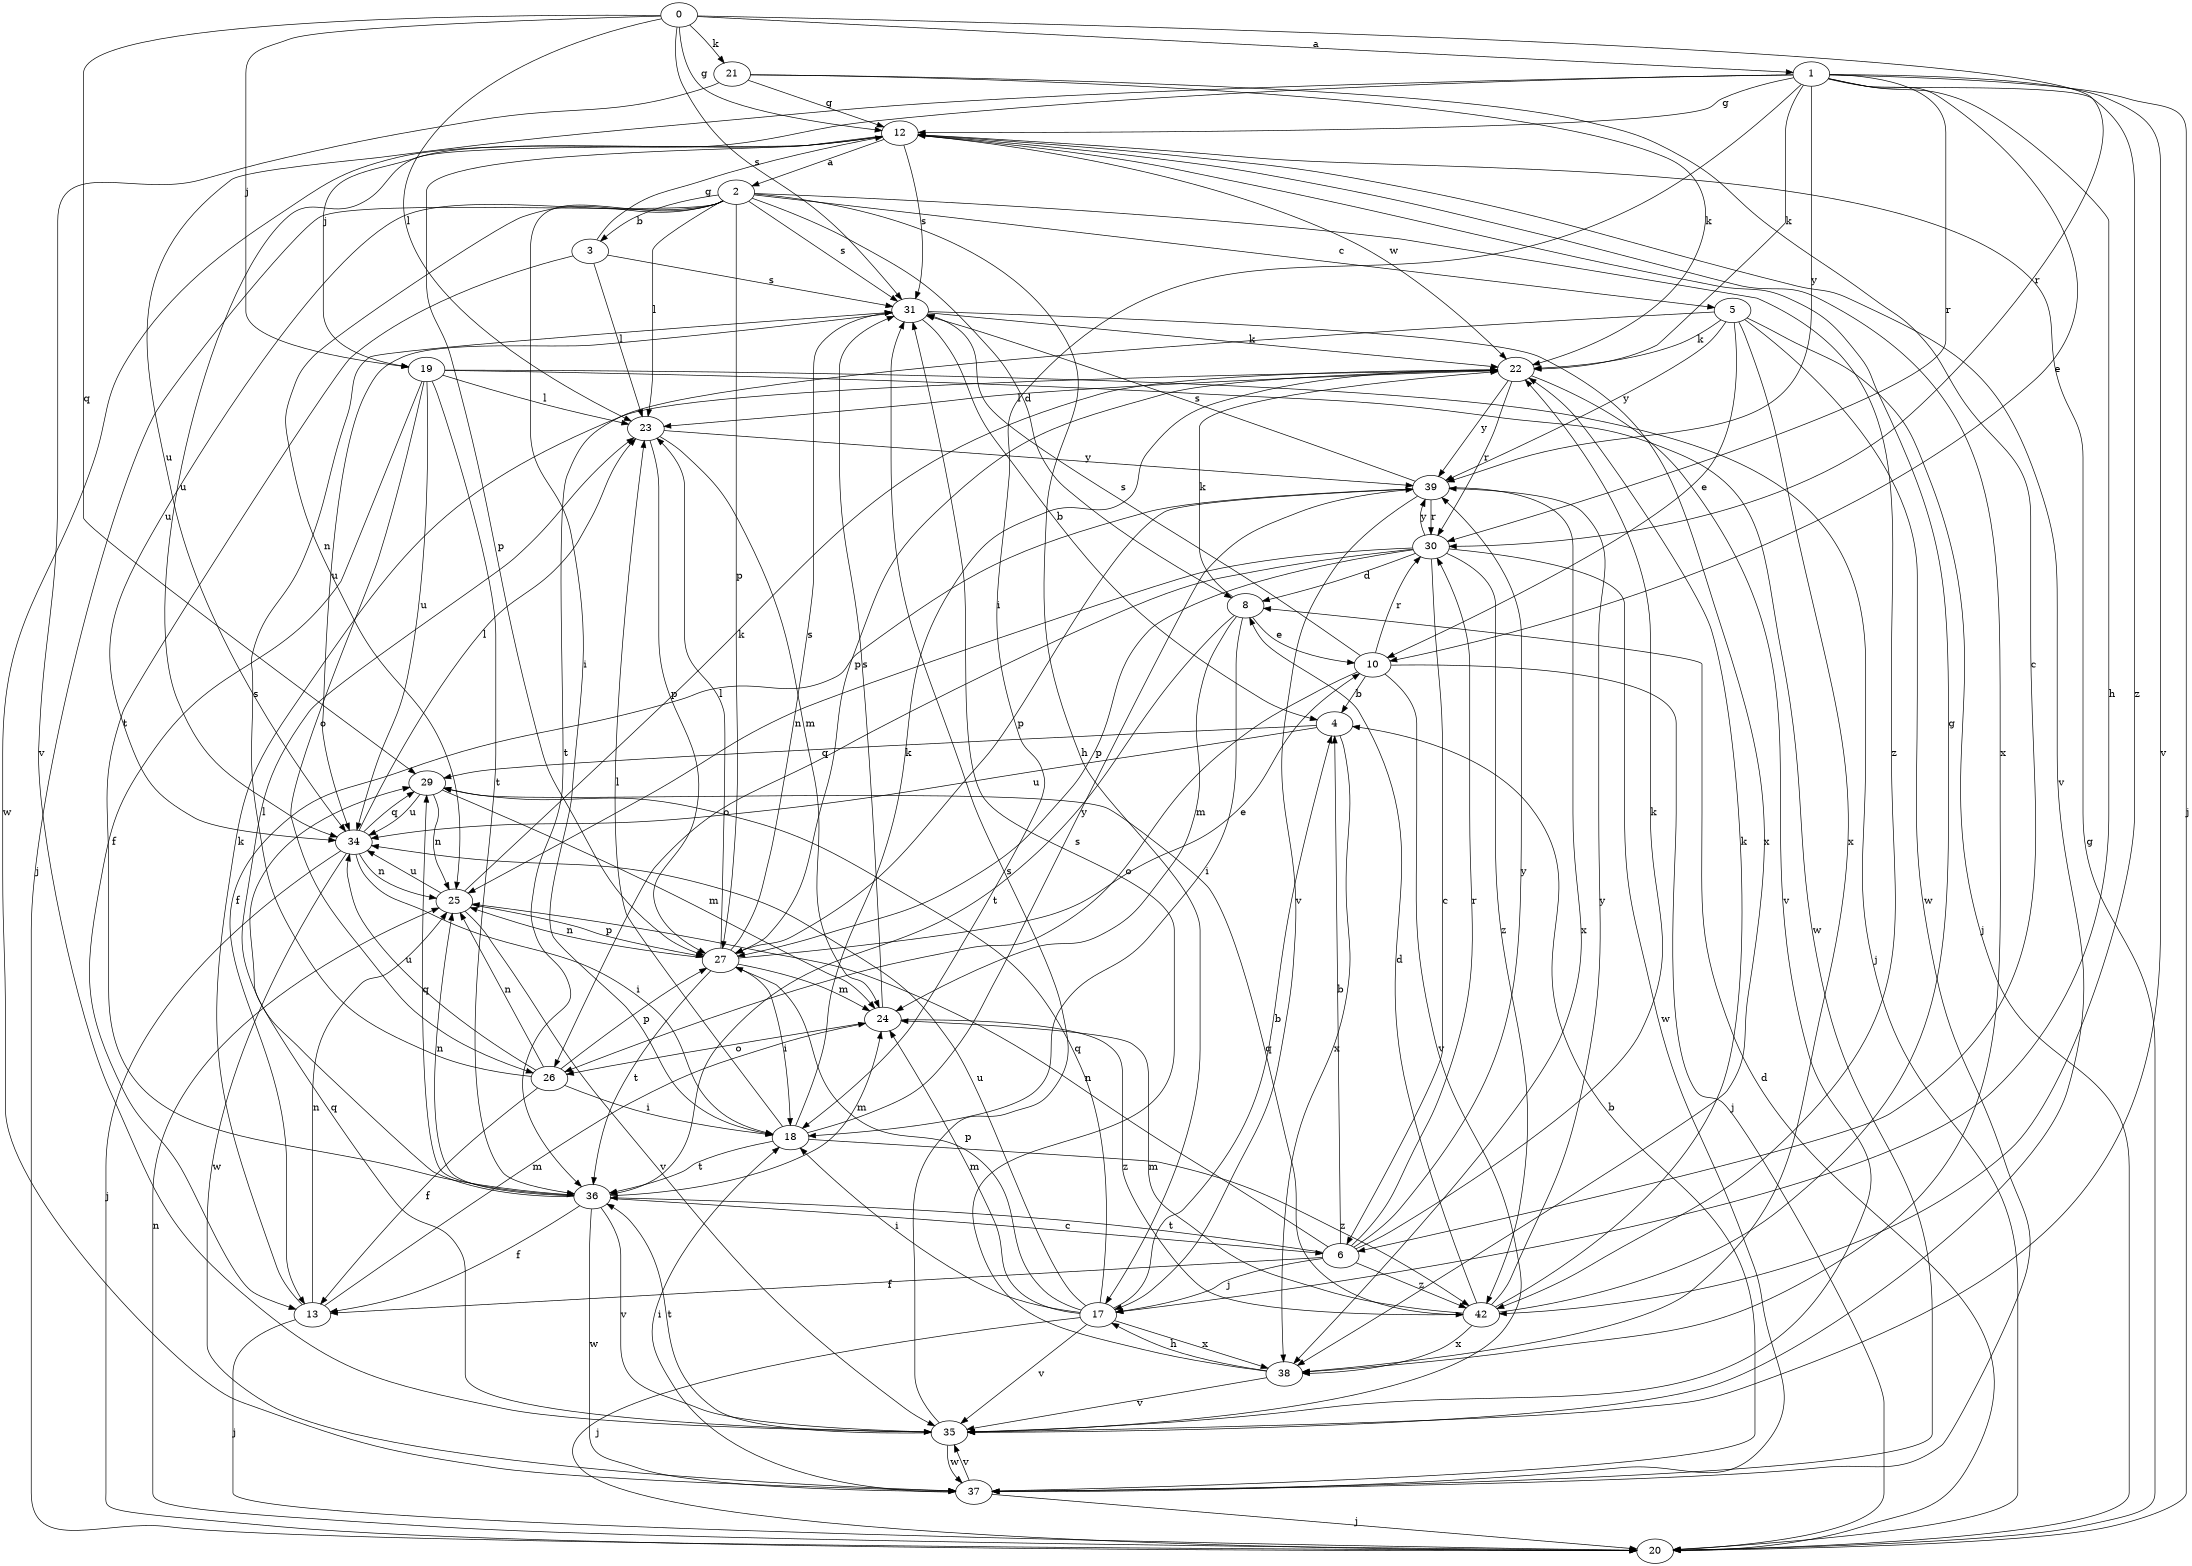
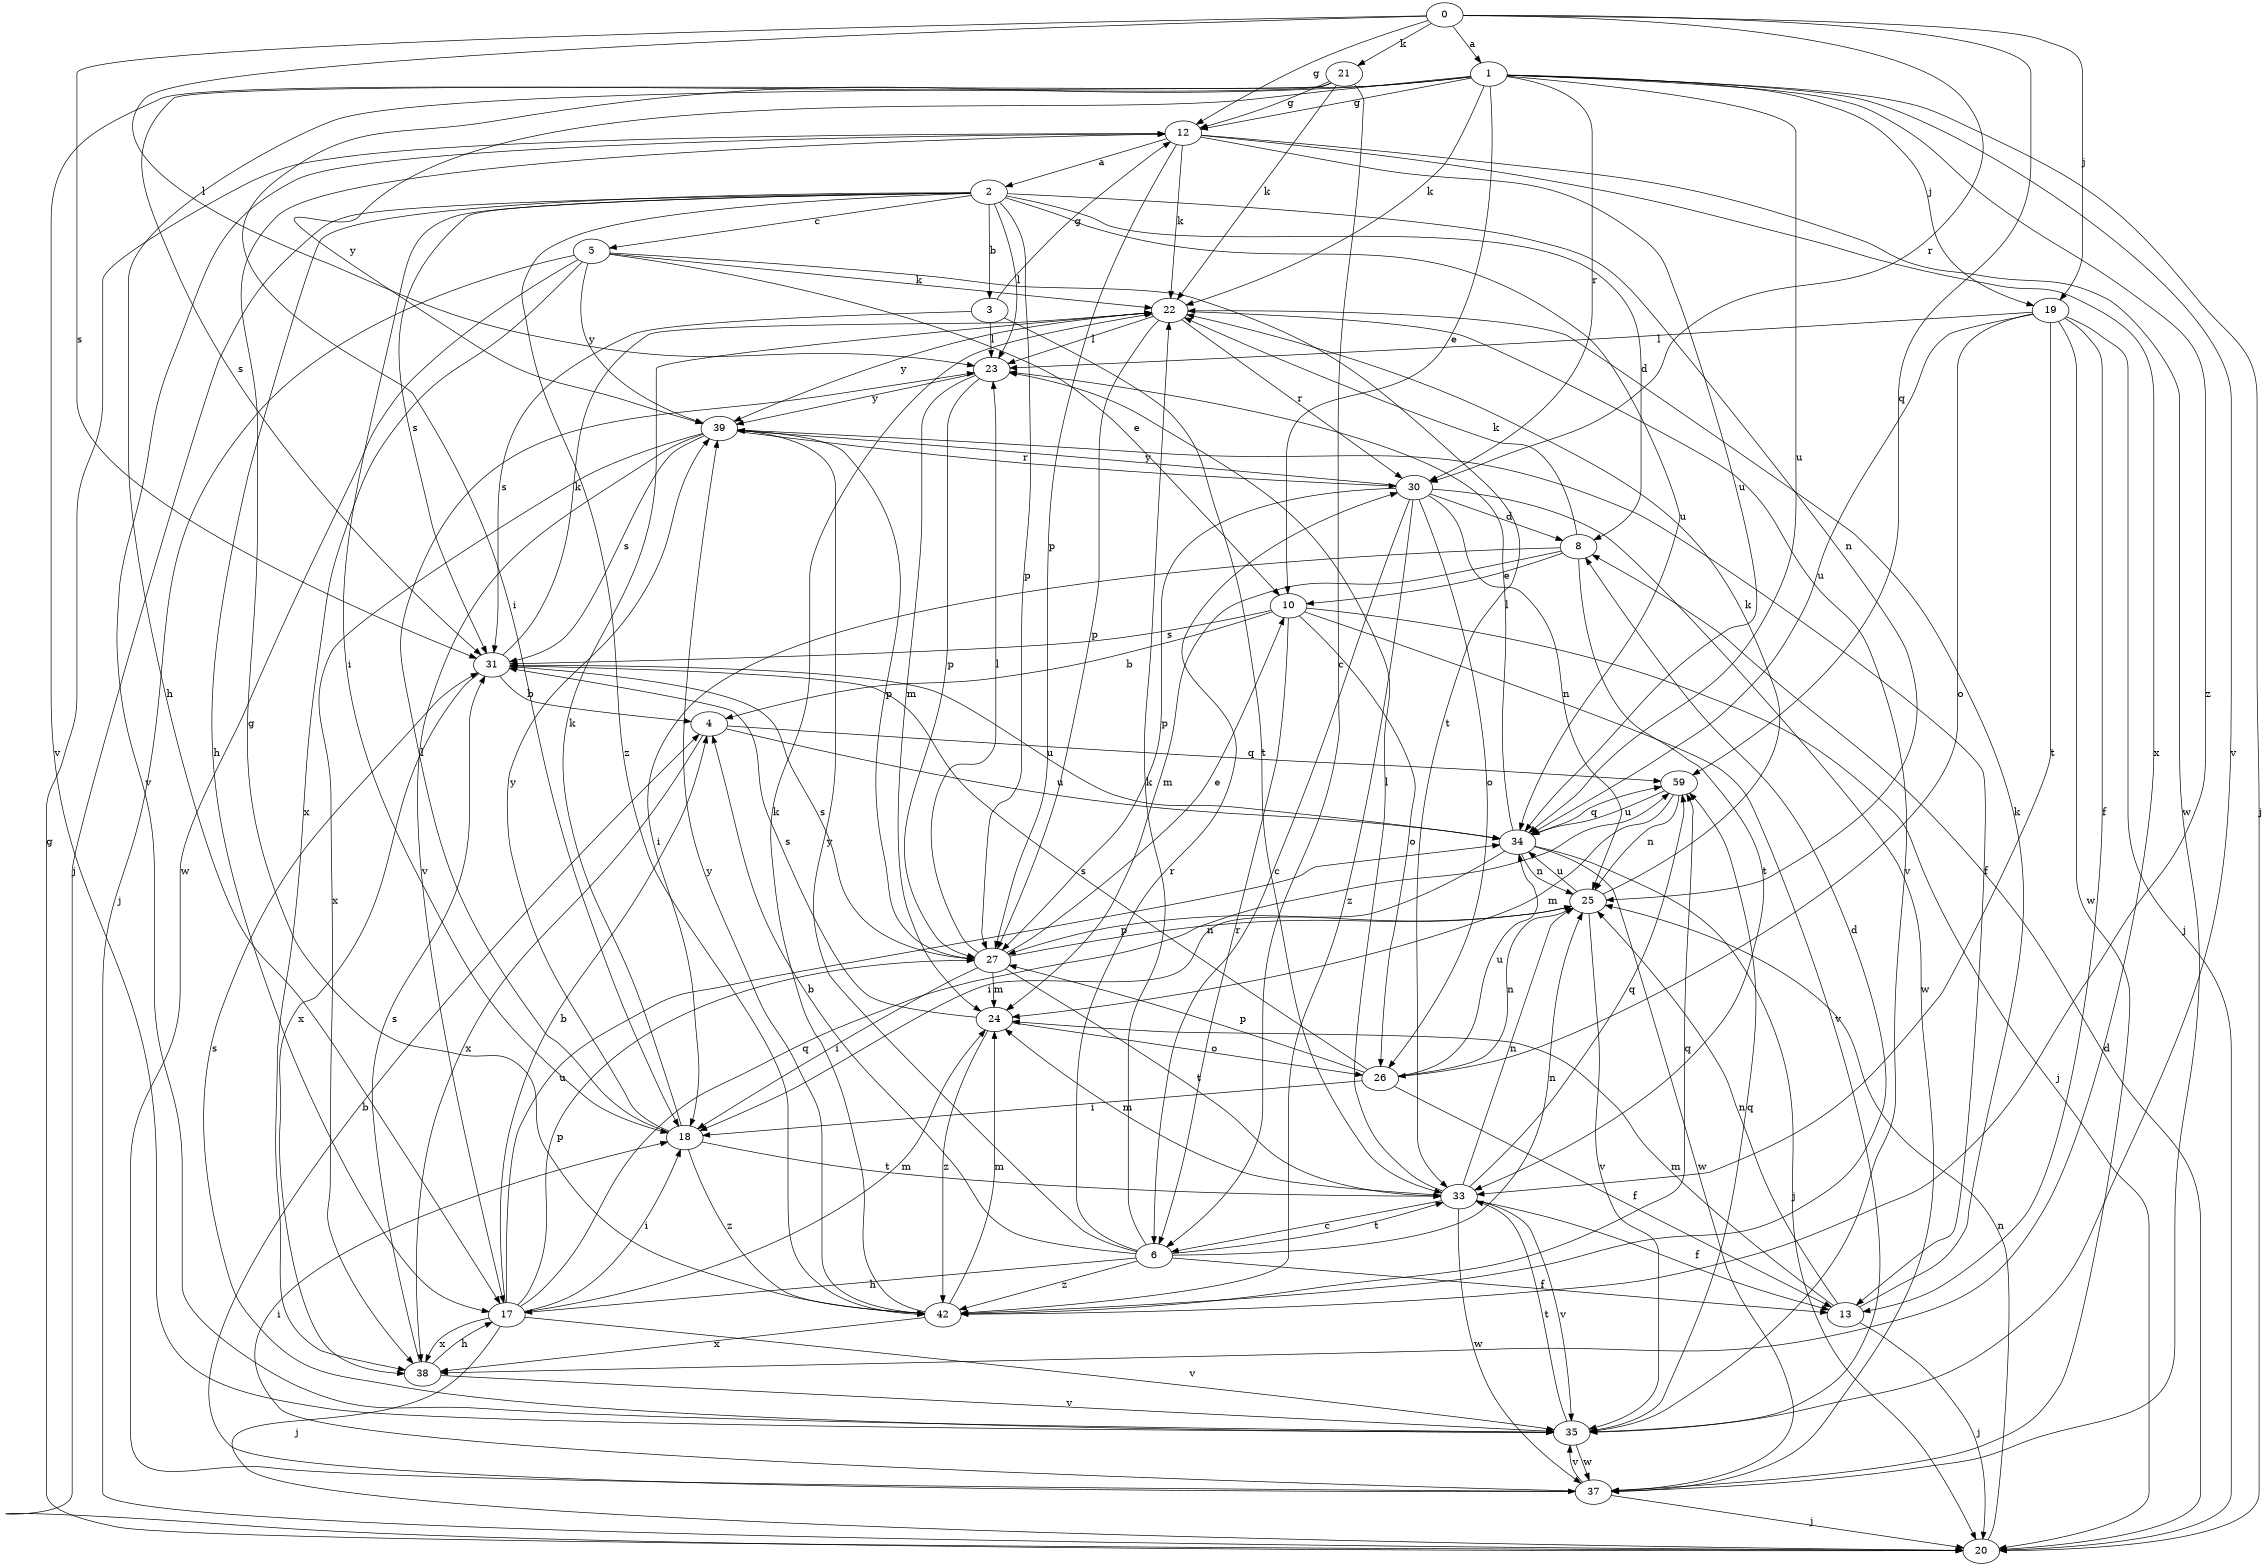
(921, 222) -> (153, 124)
(1394, 251) -> (1180, 222)
(1391, 605) -> (1235, 929)
(427, 783) -> (1679, 783)
(592, 1197) -> (1459, 1197)
(1229, 1285) -> (873, 1285)
